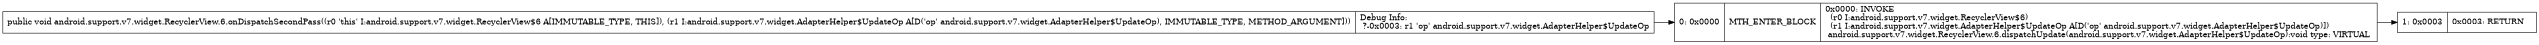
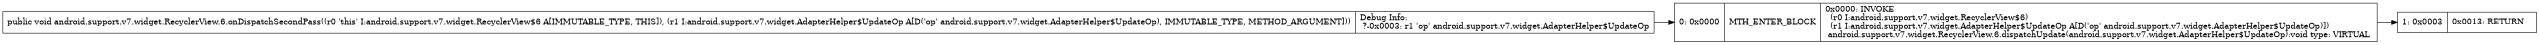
(2492, 22) -> (2492, 22)
